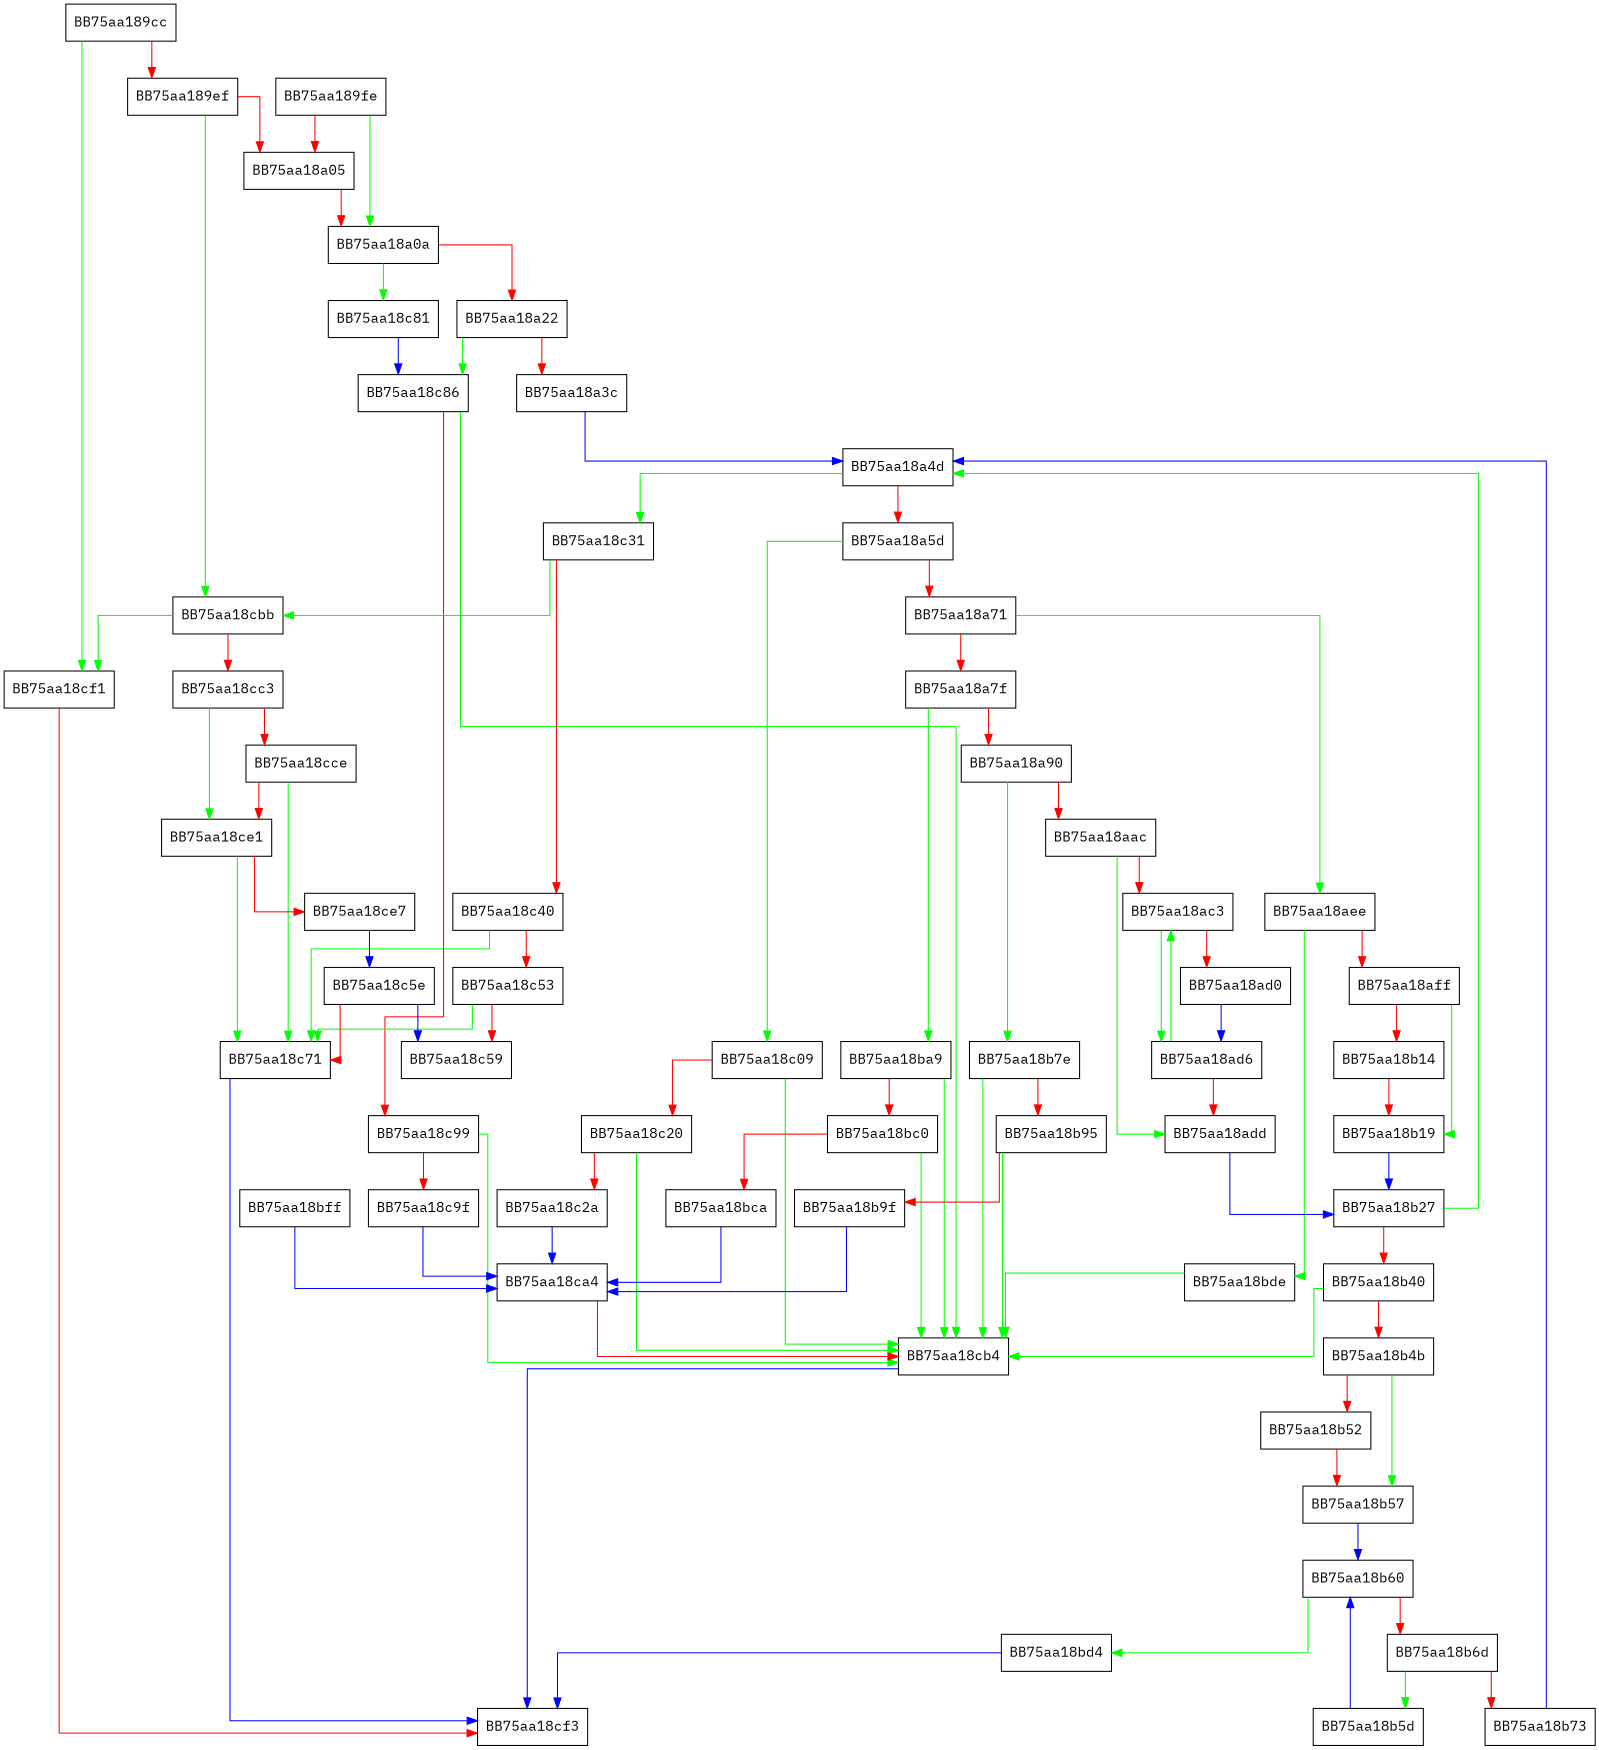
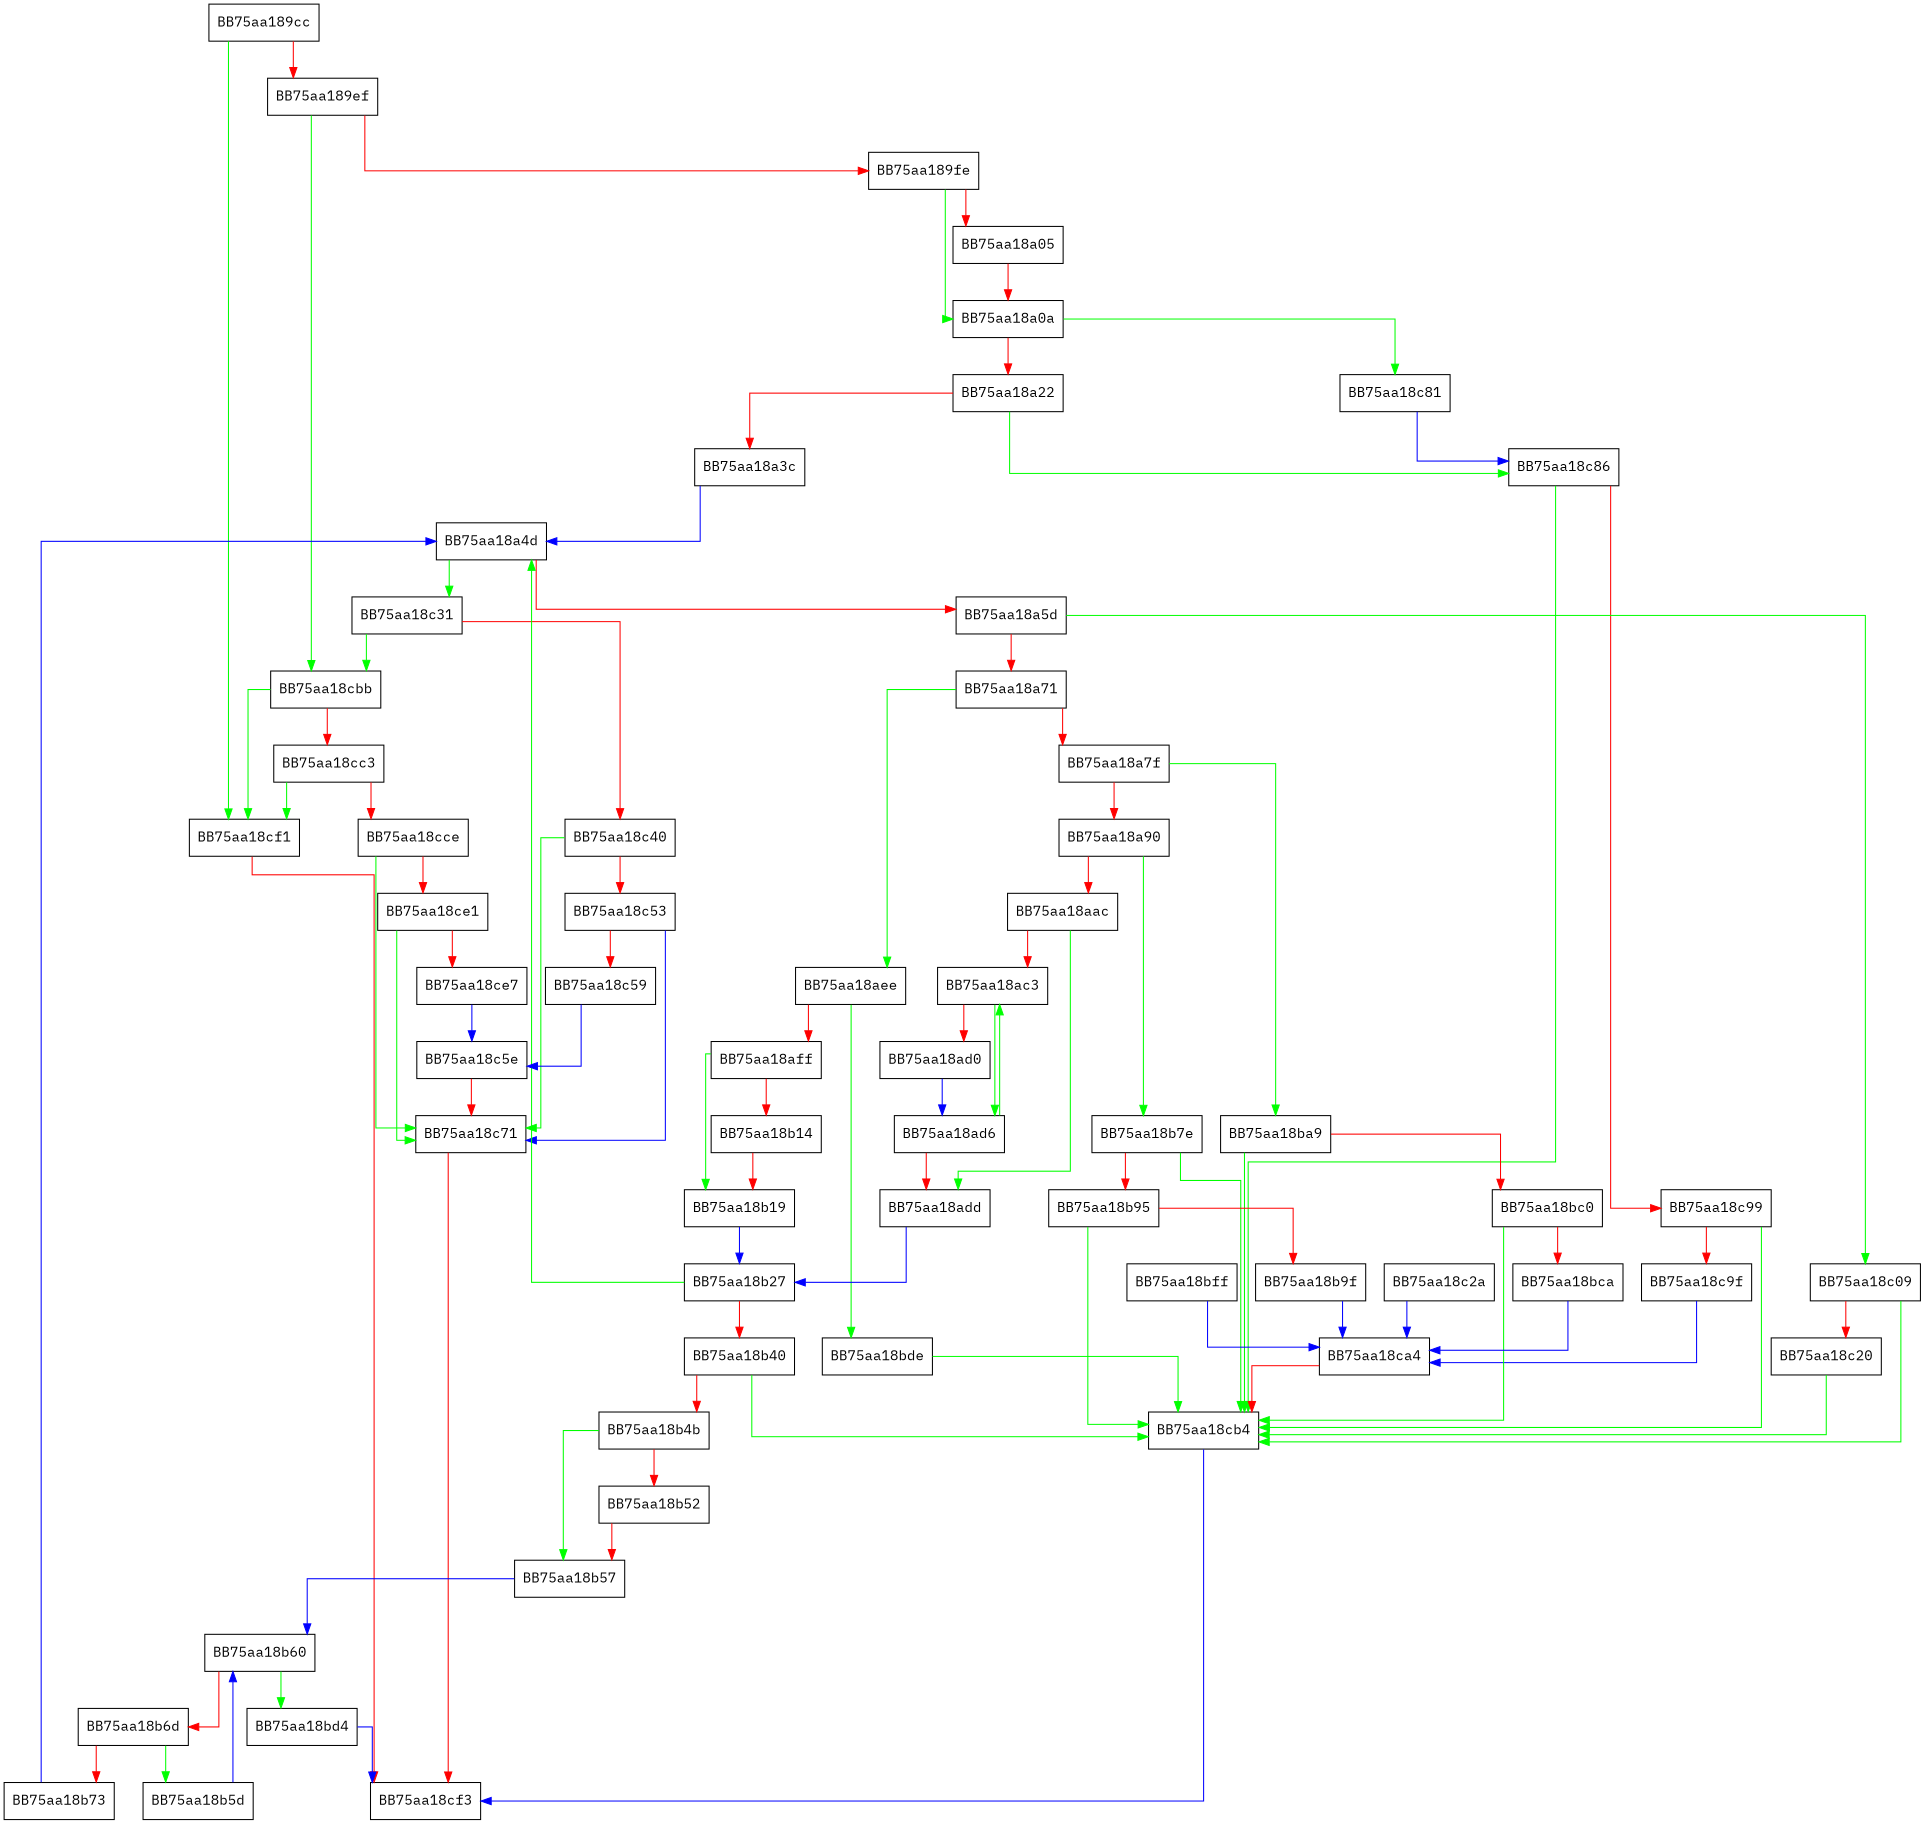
(260, 108) -> (584, 171)
(209, 759) -> (287, 795)
(418, 1018) -> (581, 1057)
(406, 1029) -> (665, 1100)
(594, 1166) -> none
(230, 1518) -> (448, 1462)
